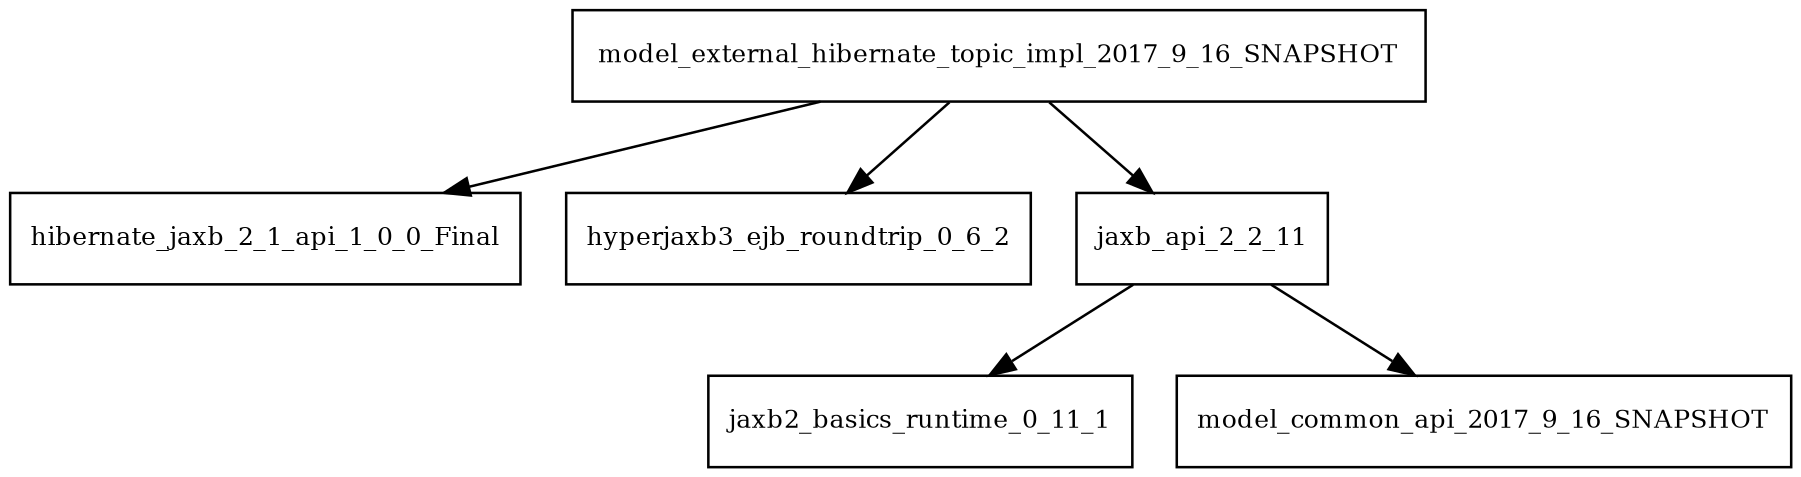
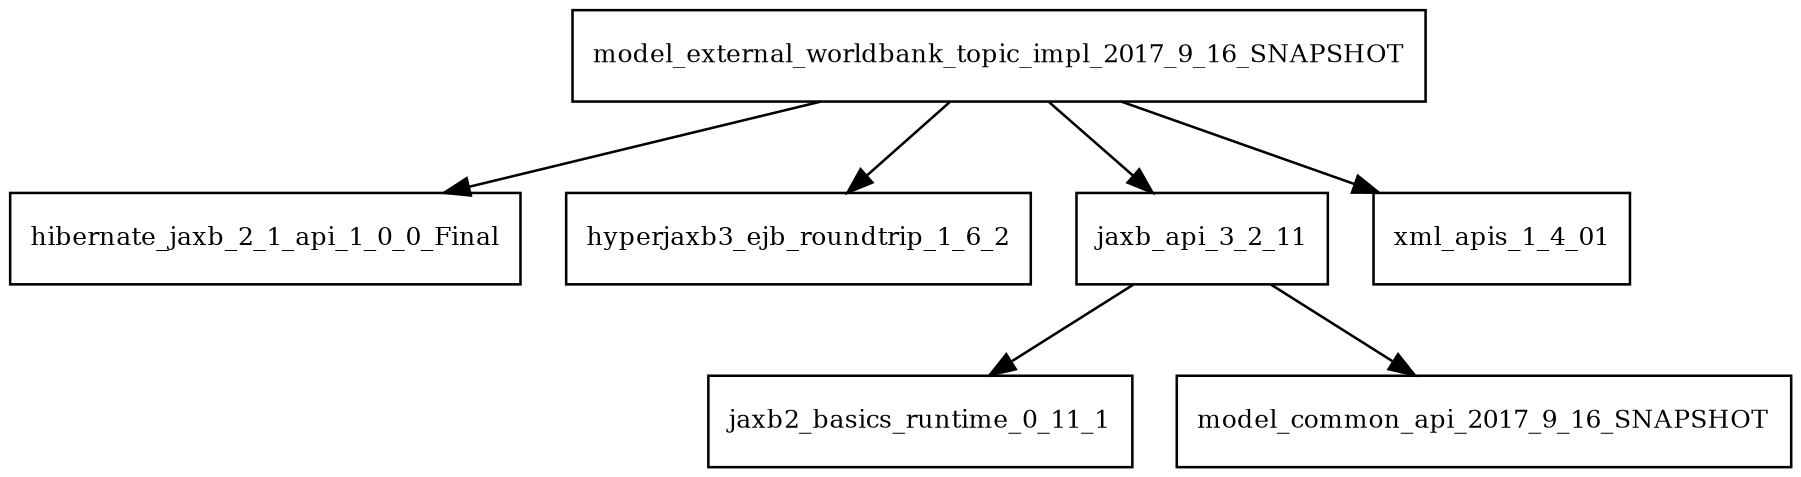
(999, 56) -> (999, 56)
(798, 239) -> (798, 239)
(1202, 239) -> (1202, 239)
none -> (1502, 239)
